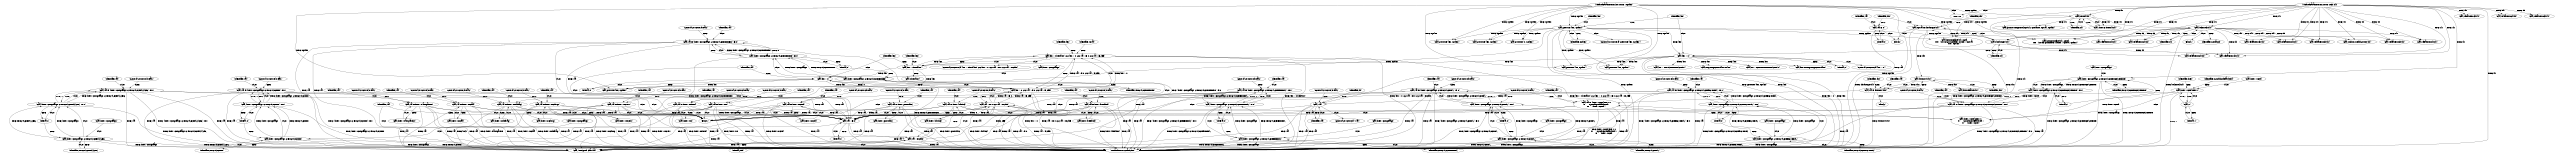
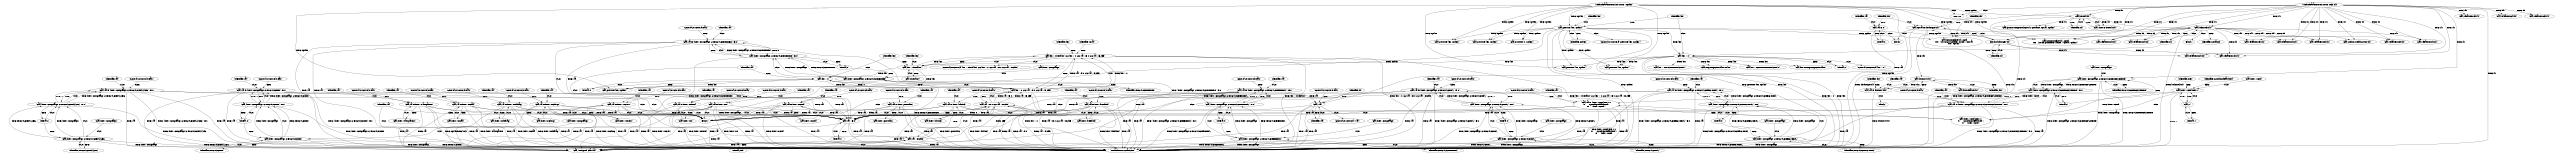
(2000, 42) -> (2000, 42)
(1592, 93) -> (1240, 93)
(966, 95) -> (908, 74)
(451, 131) -> (451, 131)
